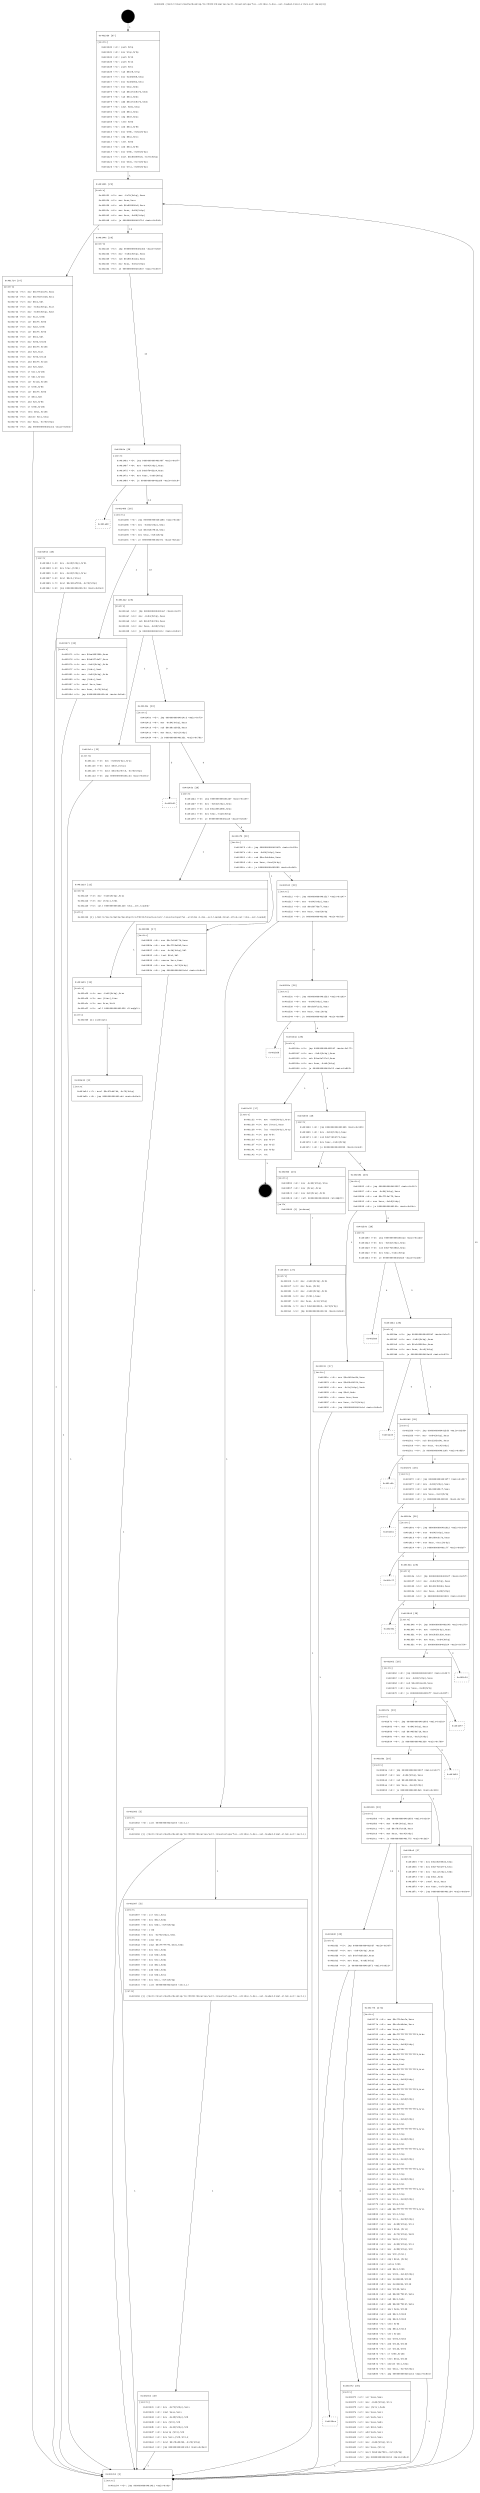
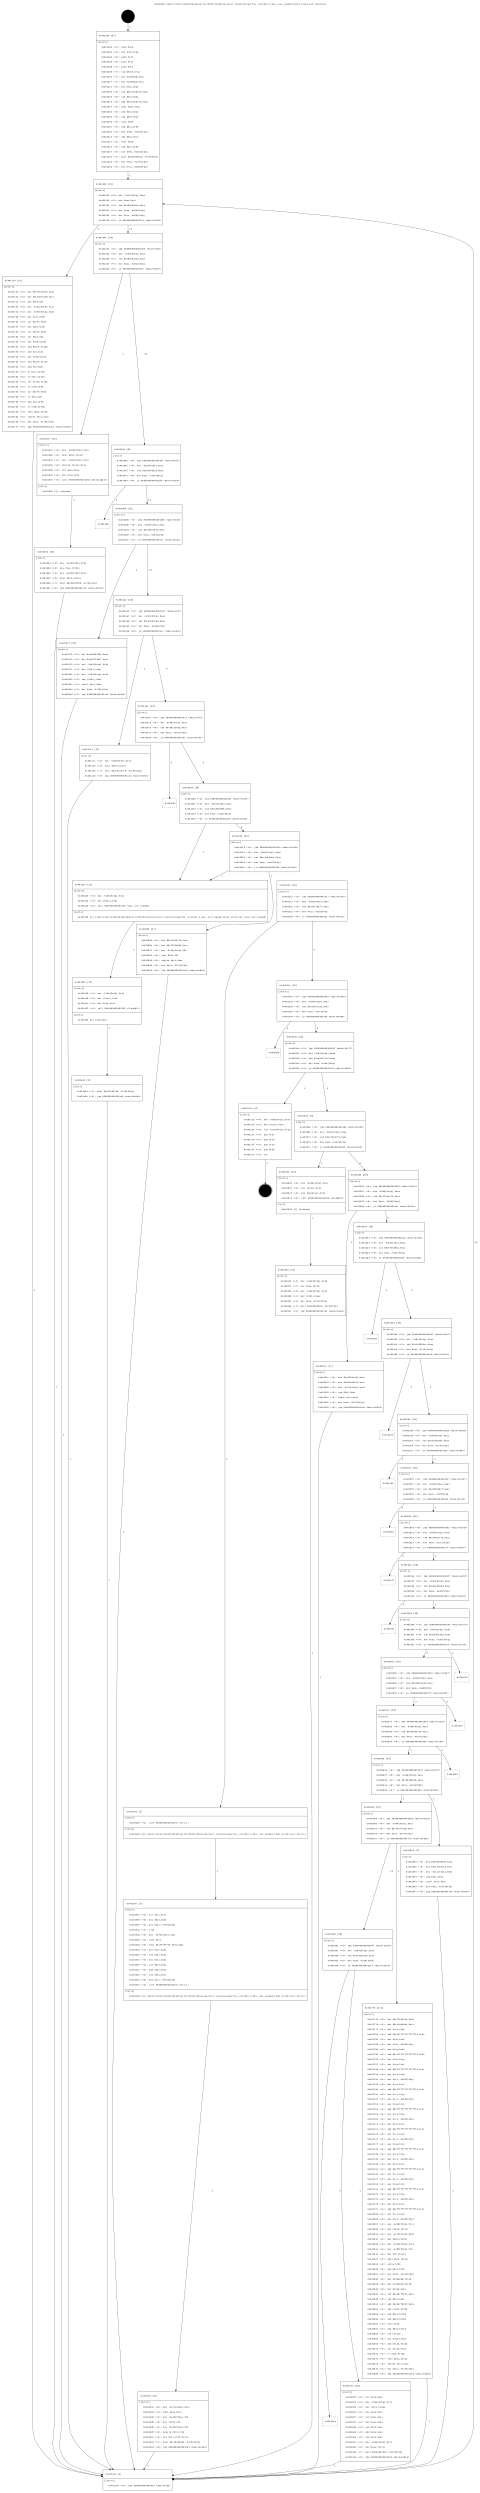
none -> (73, 465)
(288, 876) -> (220, 875)
(125, 2140) -> (107, 1786)
